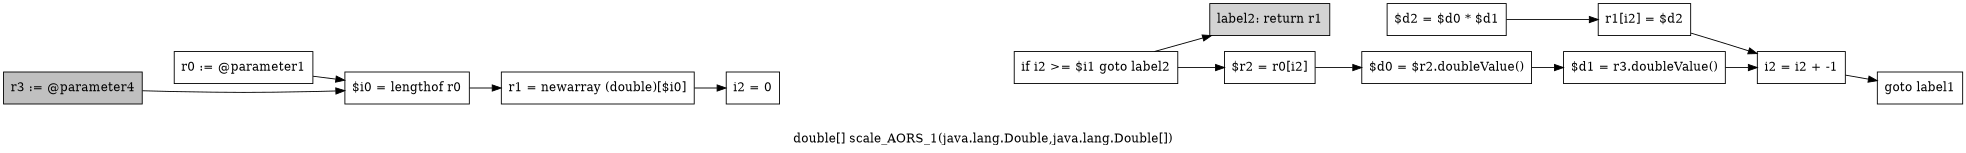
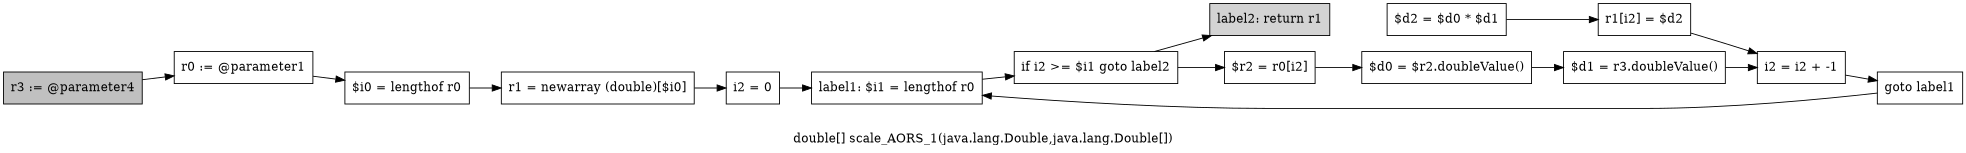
none -> (897, 88)
(239, 92) -> (154, 78)
